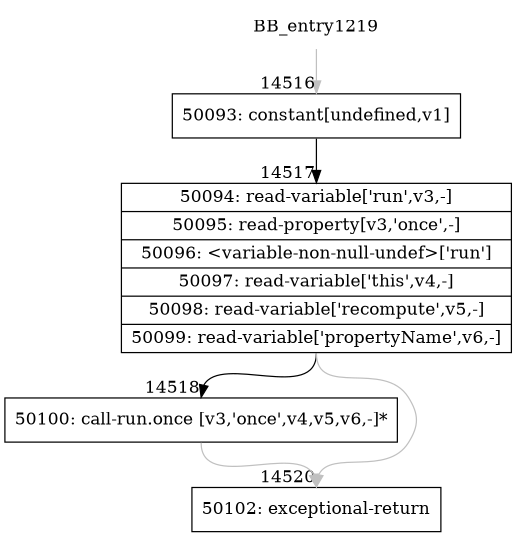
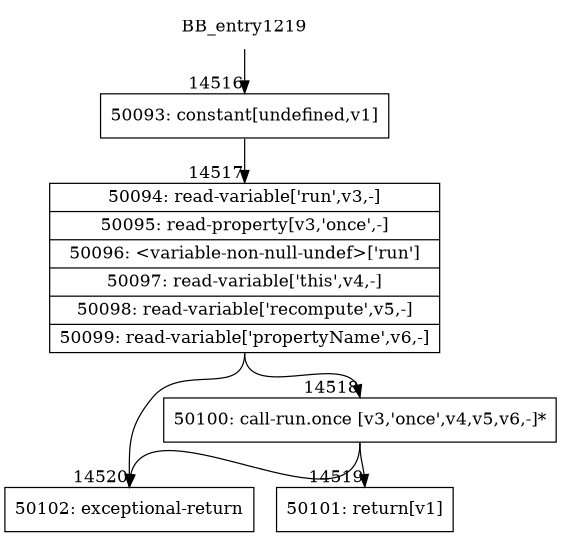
(316, 65) -> (245, 65)
(416, 414) -> (164, 388)
(253, 465) -> (251, 466)
none -> (365, 510)
